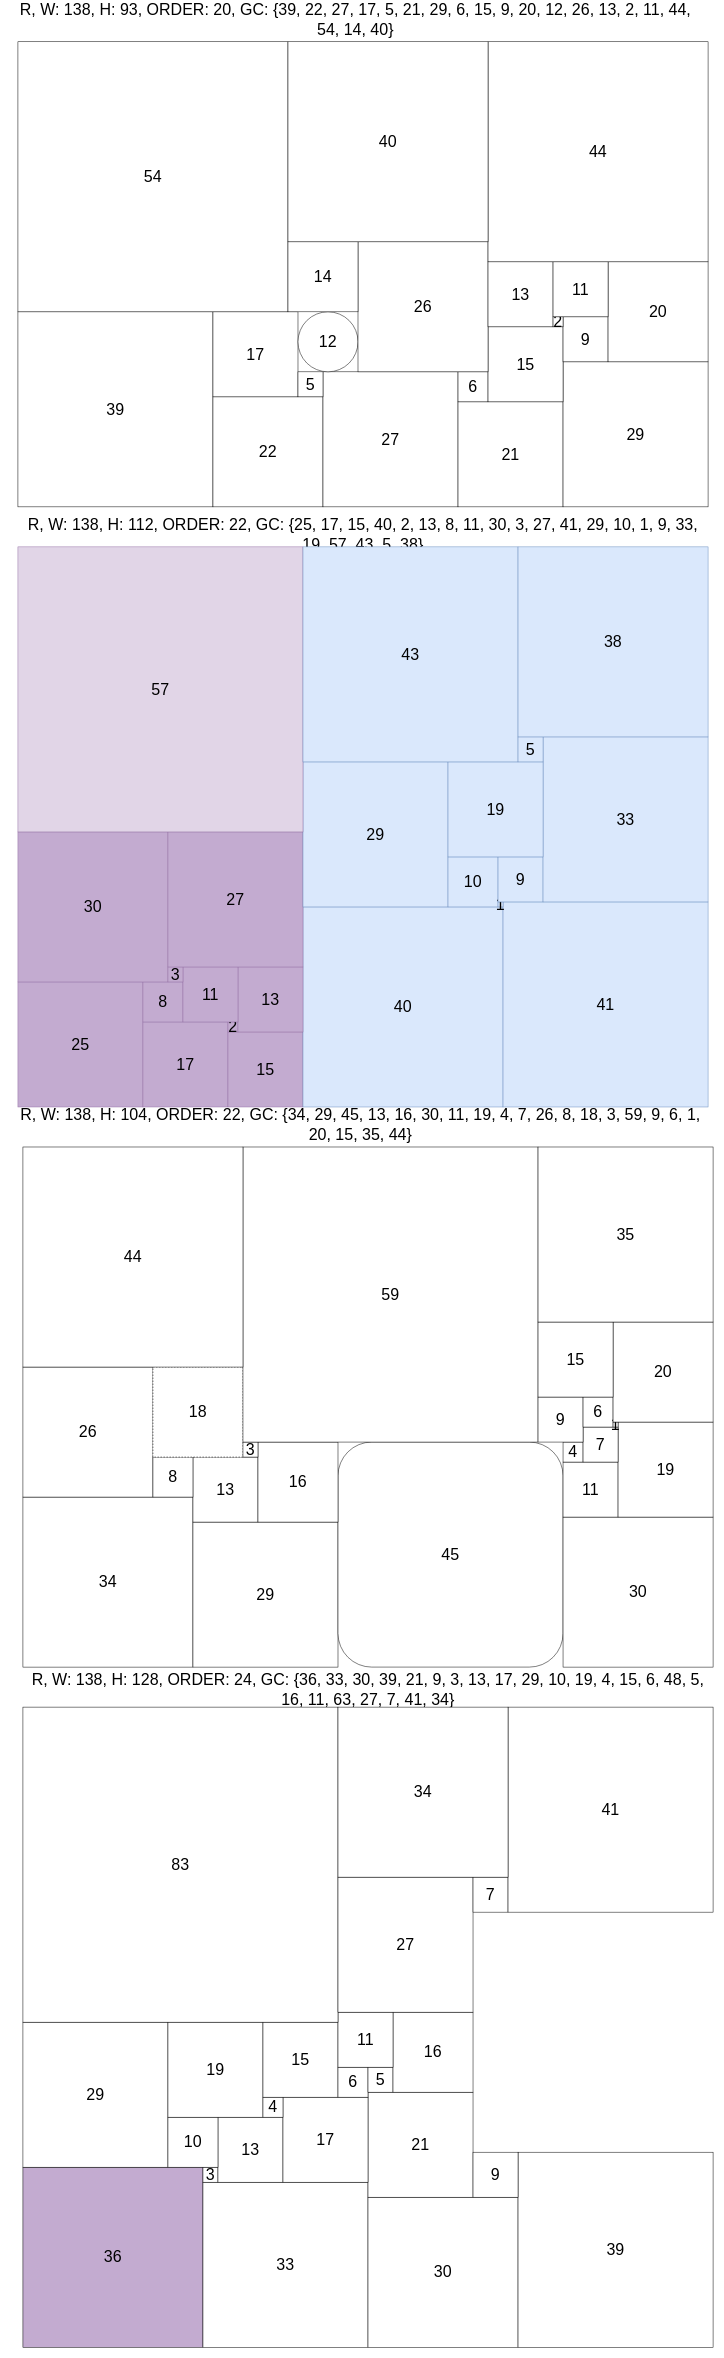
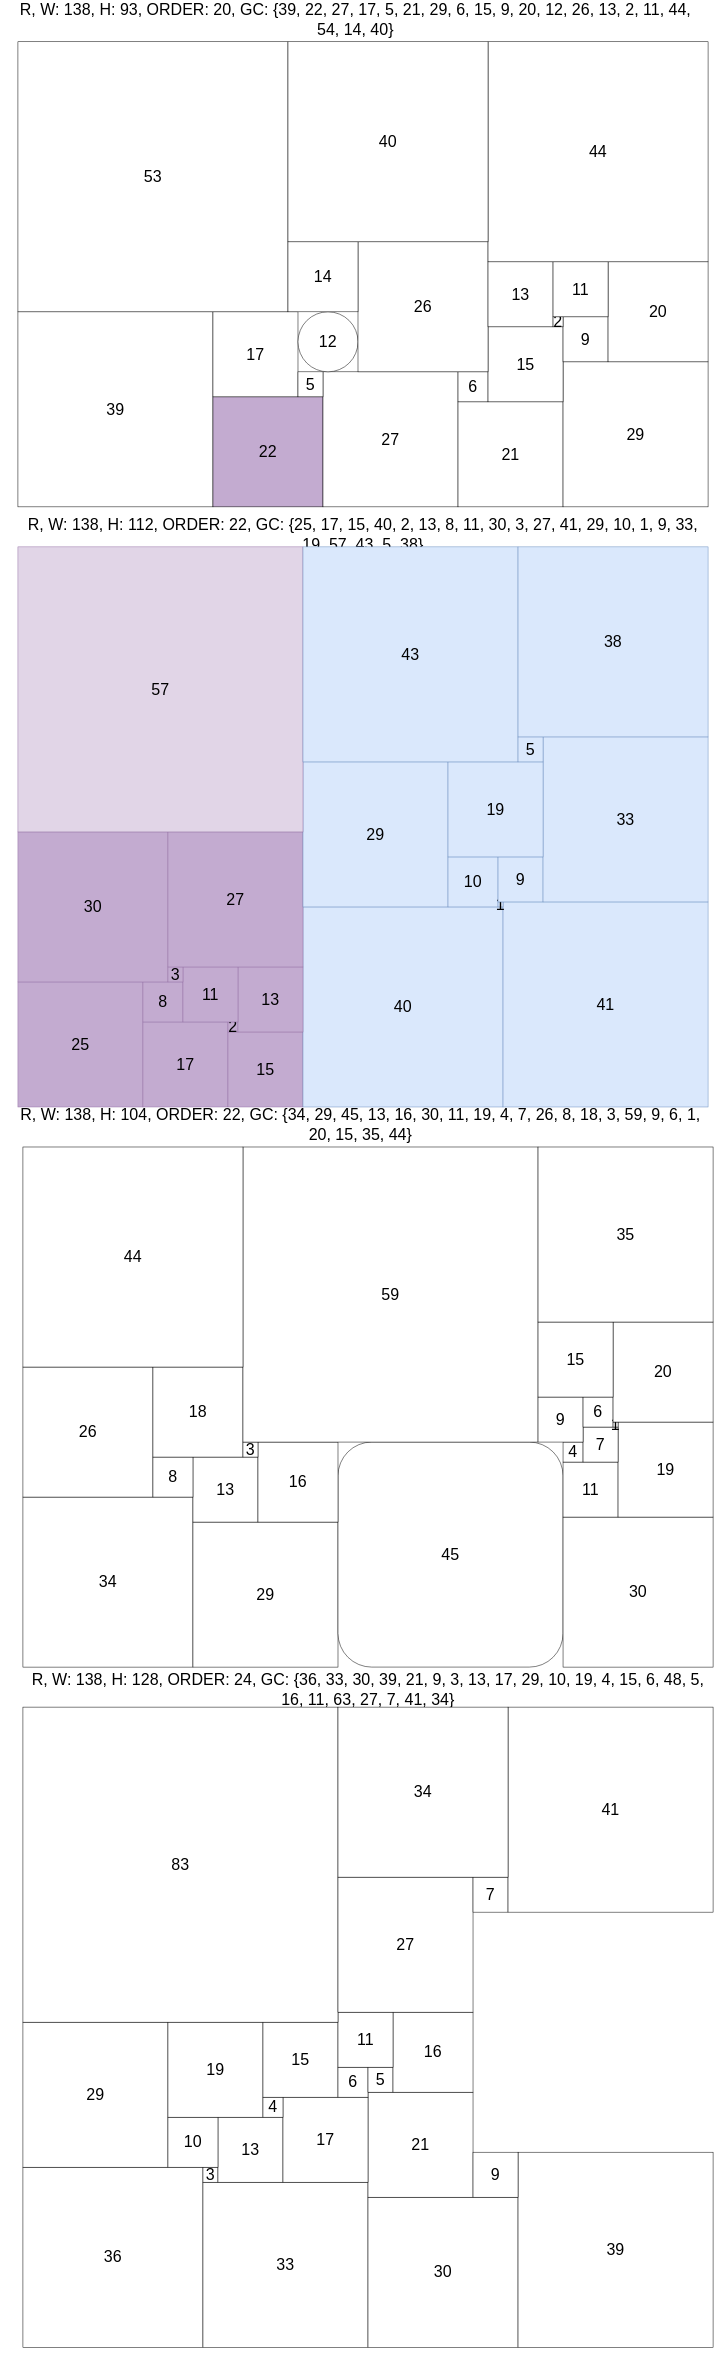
(153, 177) -> (153, 177)
(268, 452) -> (268, 452)
(198, 1412) -> (198, 1412)
(113, 2257) -> (113, 2257)
